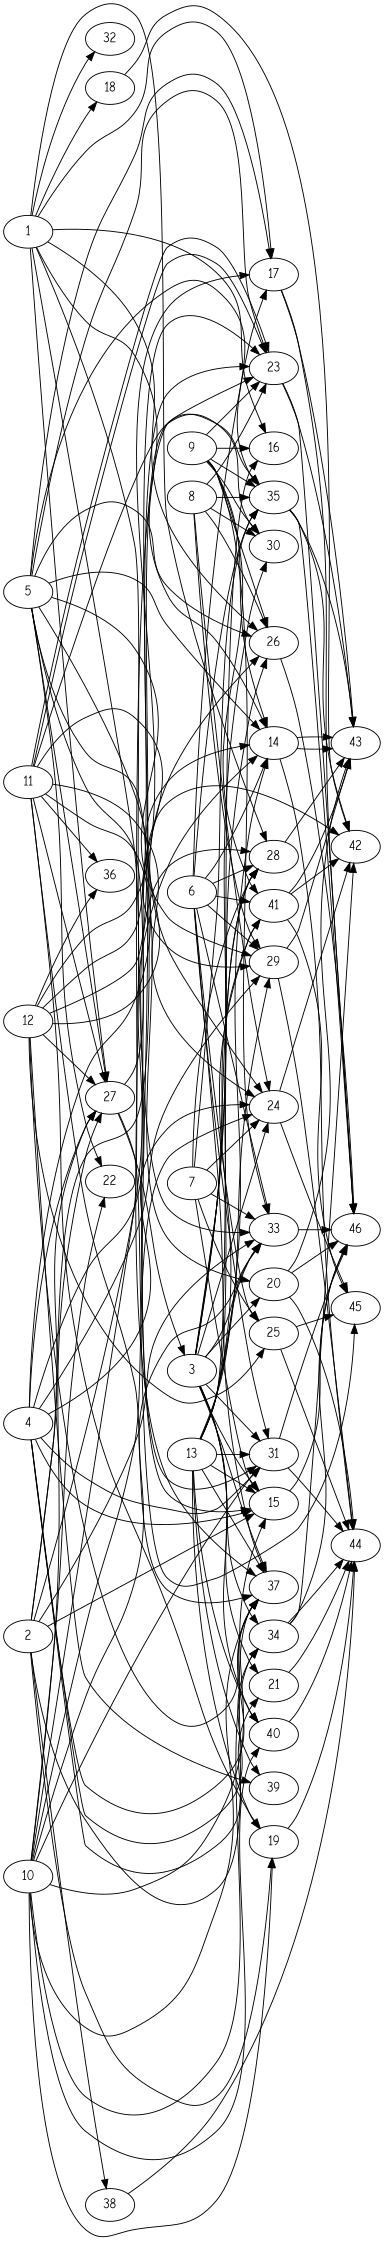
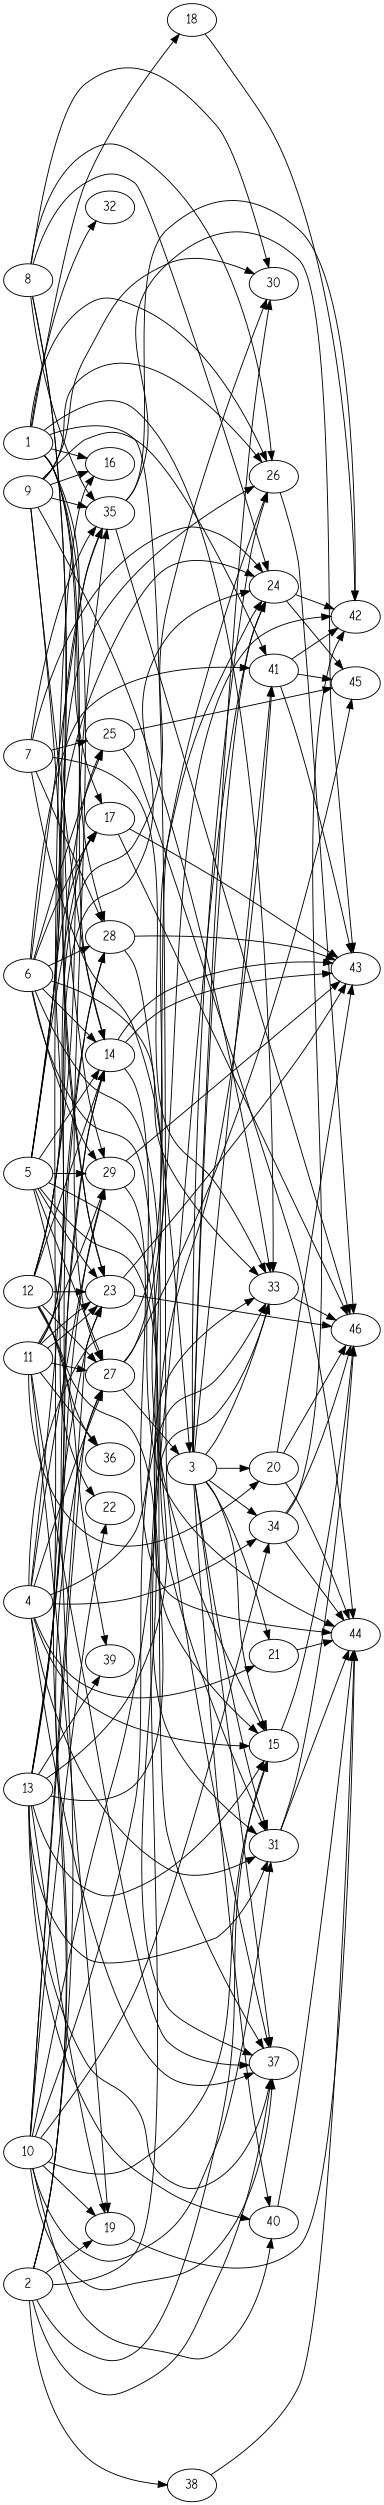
(222, 1115) -> (172, 1244)
